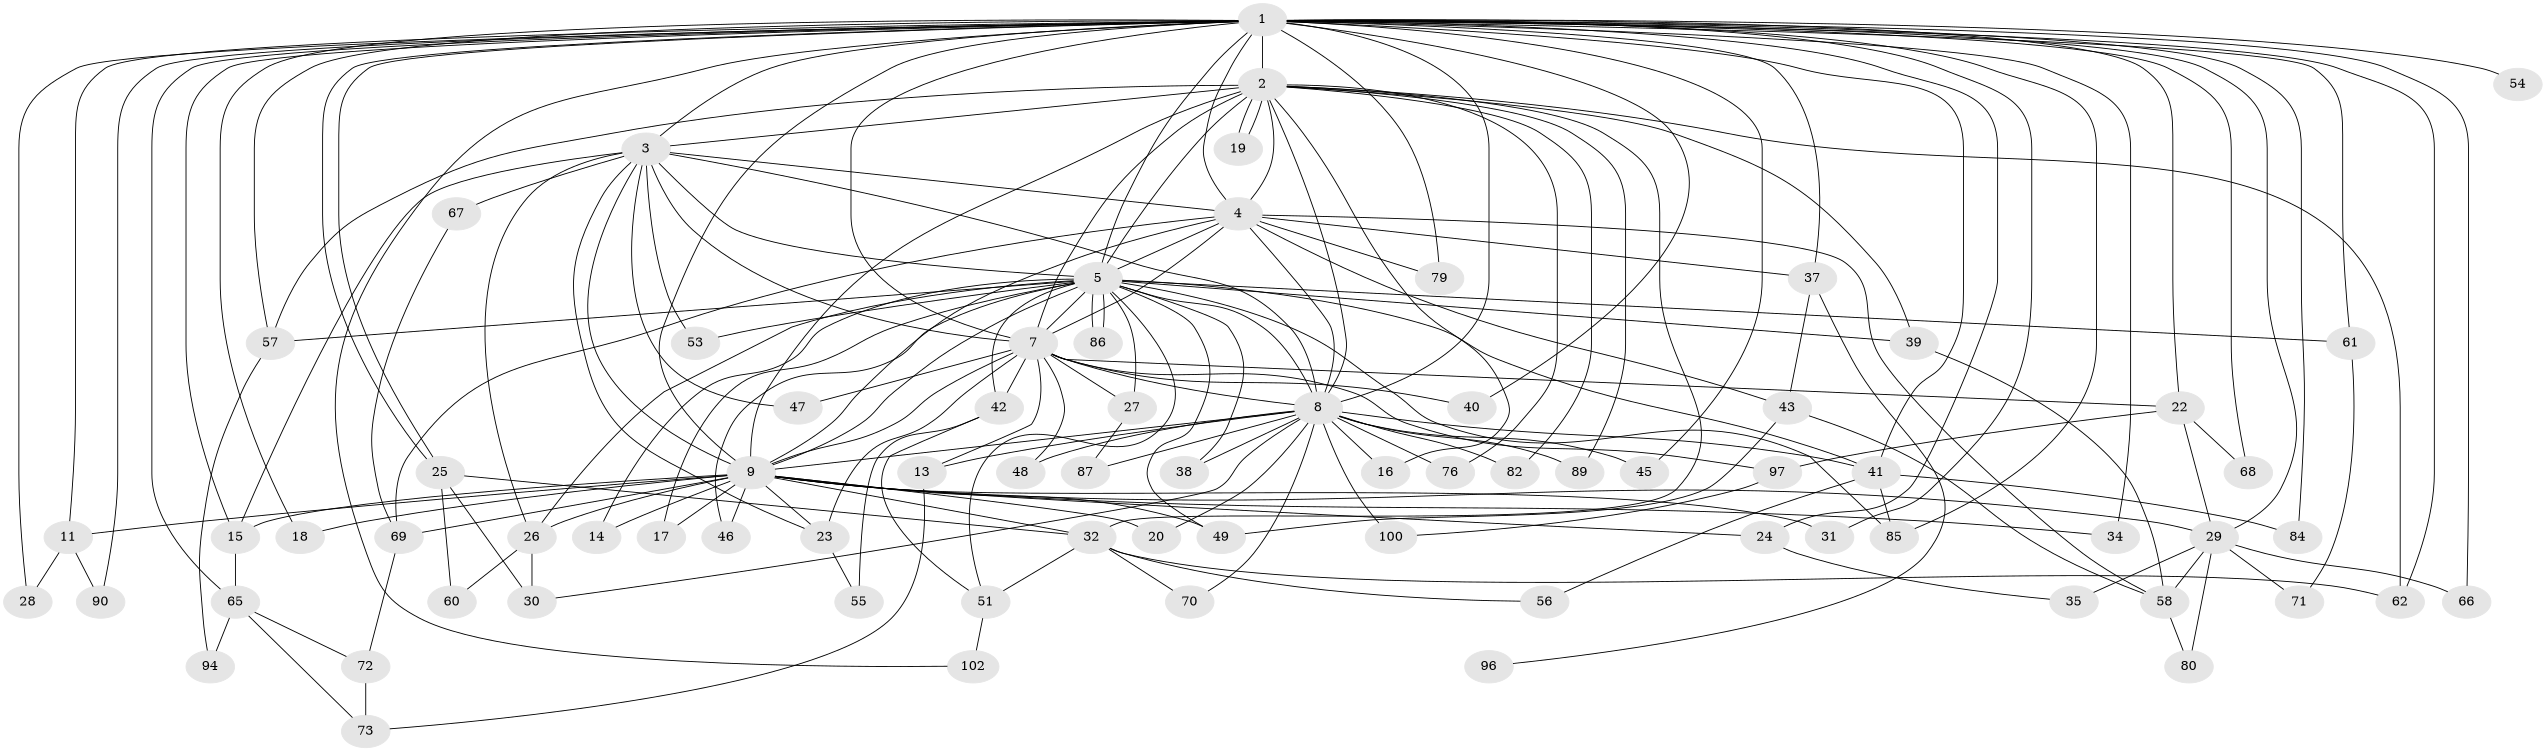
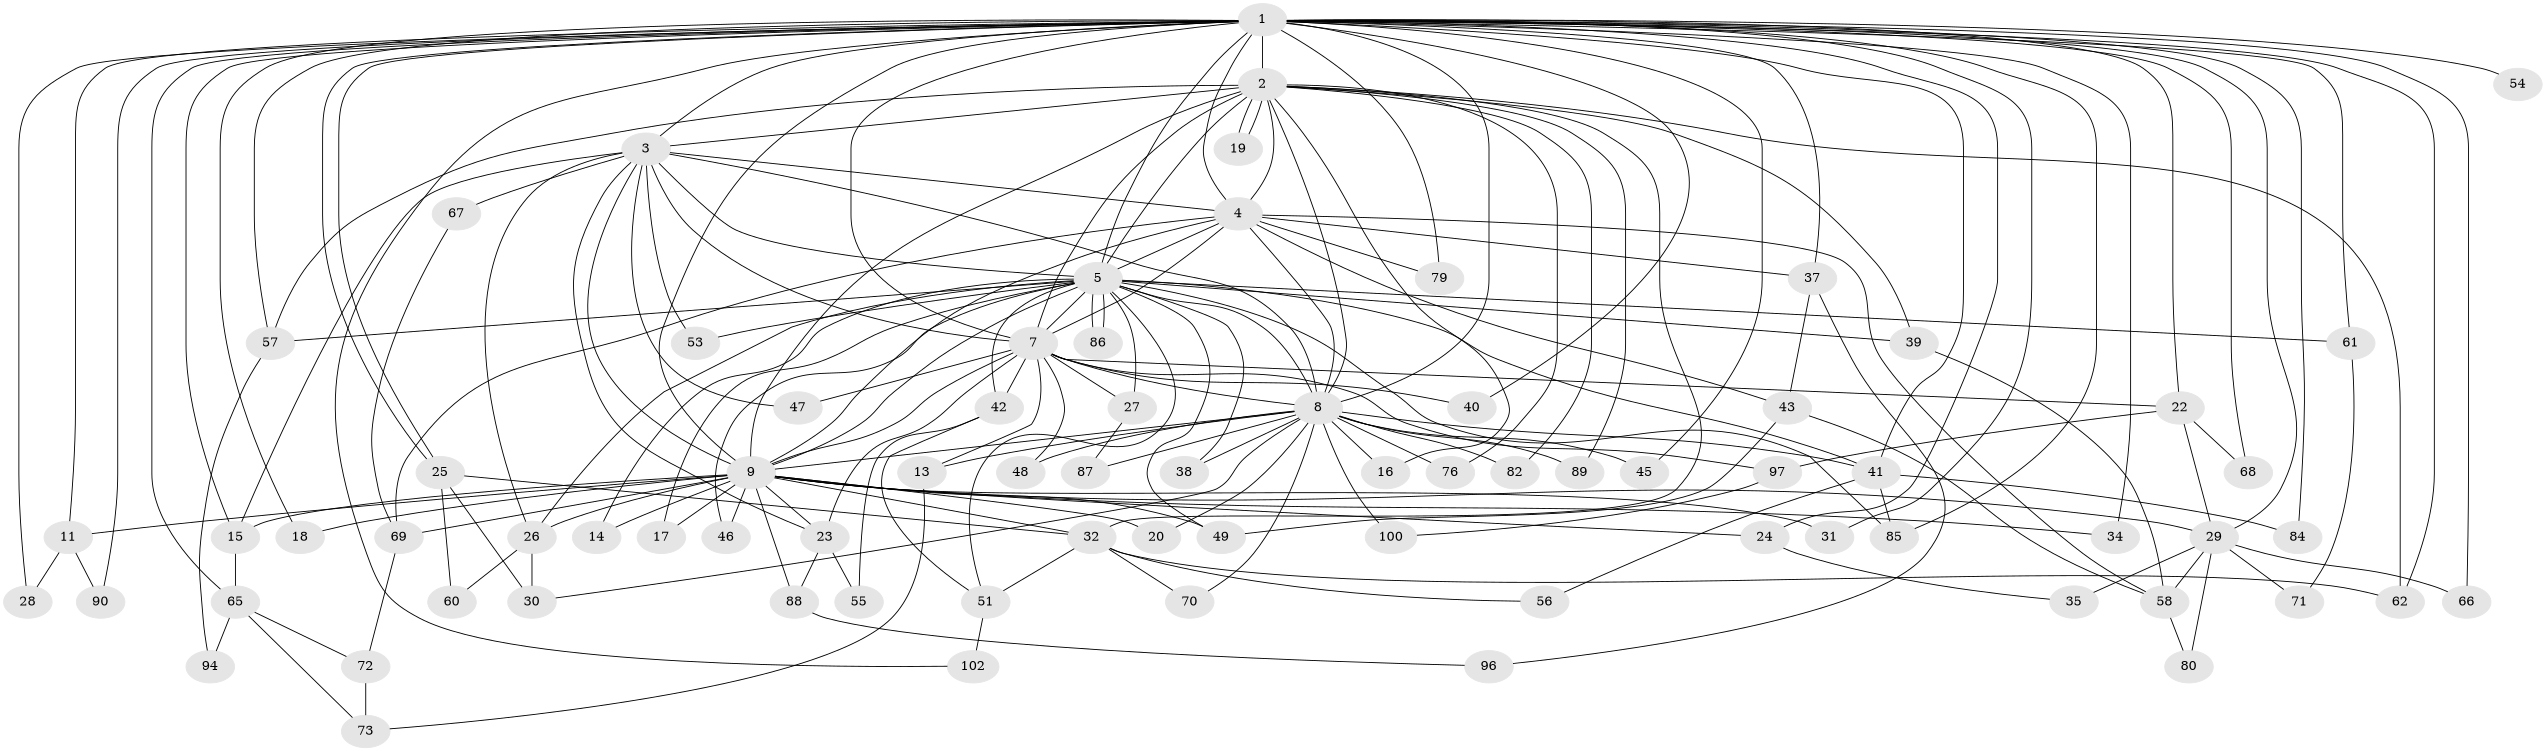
none -> (794, 602)
